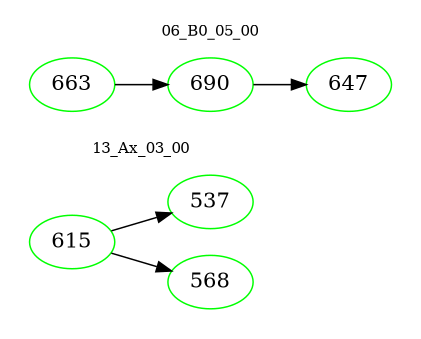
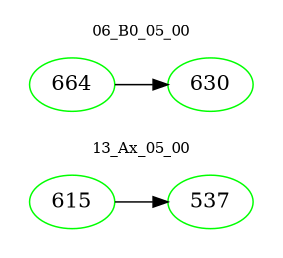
(72, 85) -> (72, 85)
(211, 85) -> (211, 85)
(349, 85) -> none
(141, 149) -> (141, 149)
(211, 282) -> none
